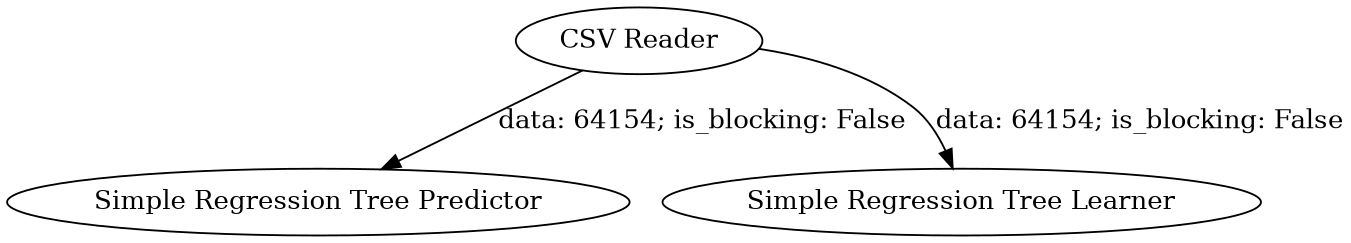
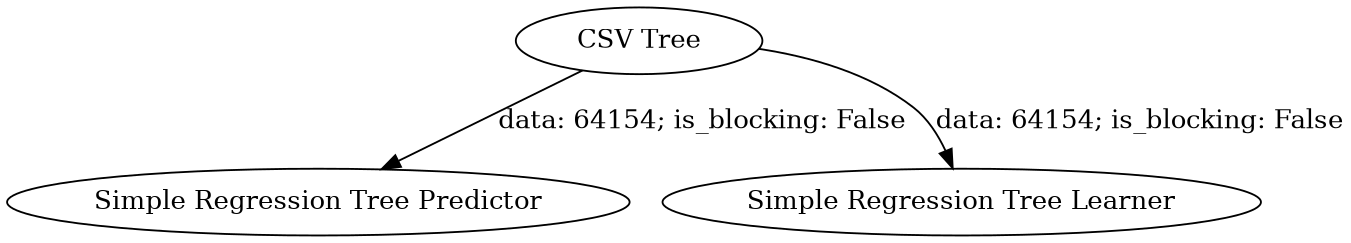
(639, 41) -> (639, 41)
